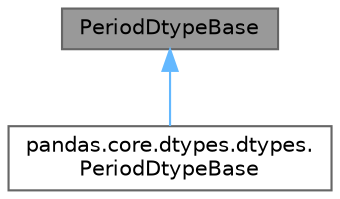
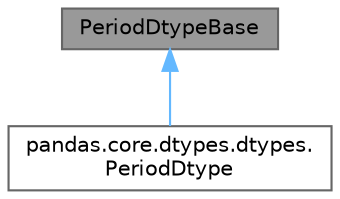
(170, 158) -> (170, 158)
